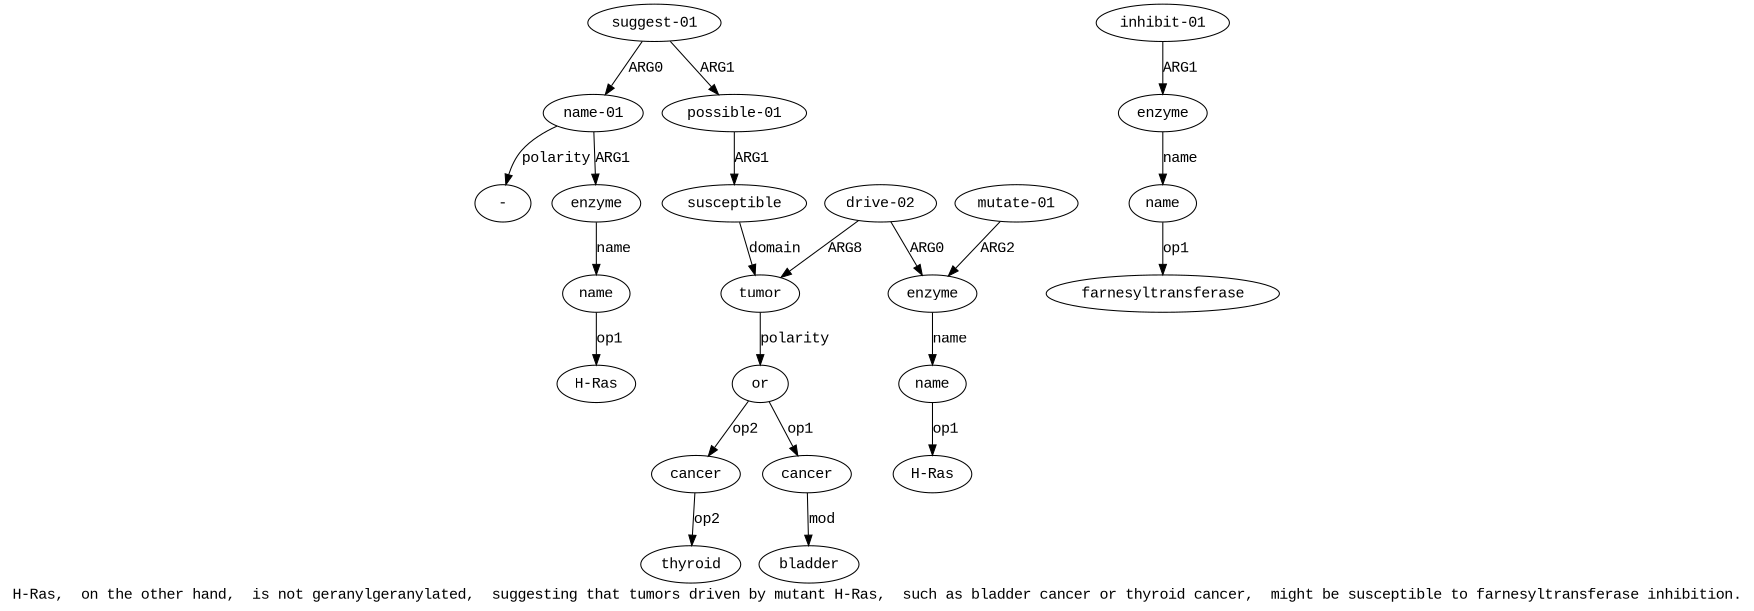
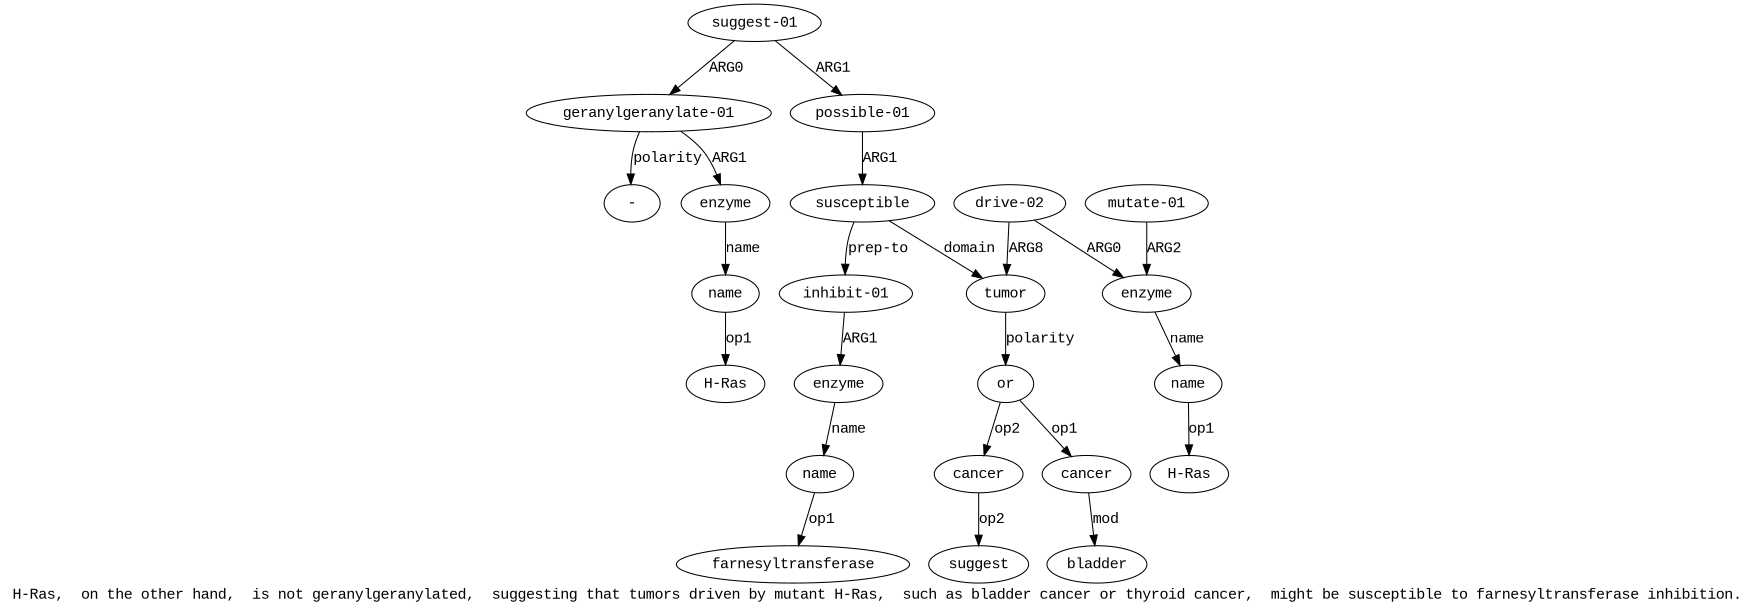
(593, 113) -> (649, 113)
none -> (848, 243)
(691, 564) -> (979, 564)
